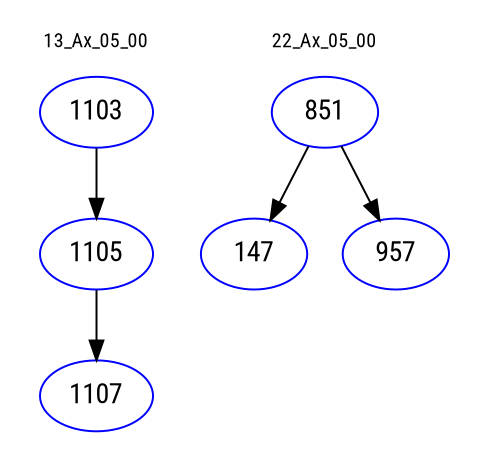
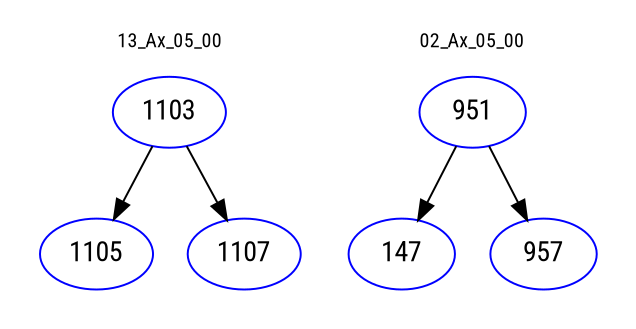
(325, 42) -> (473, 42)
(325, 112) -> (473, 112)
(97, 315) -> (202, 174)
